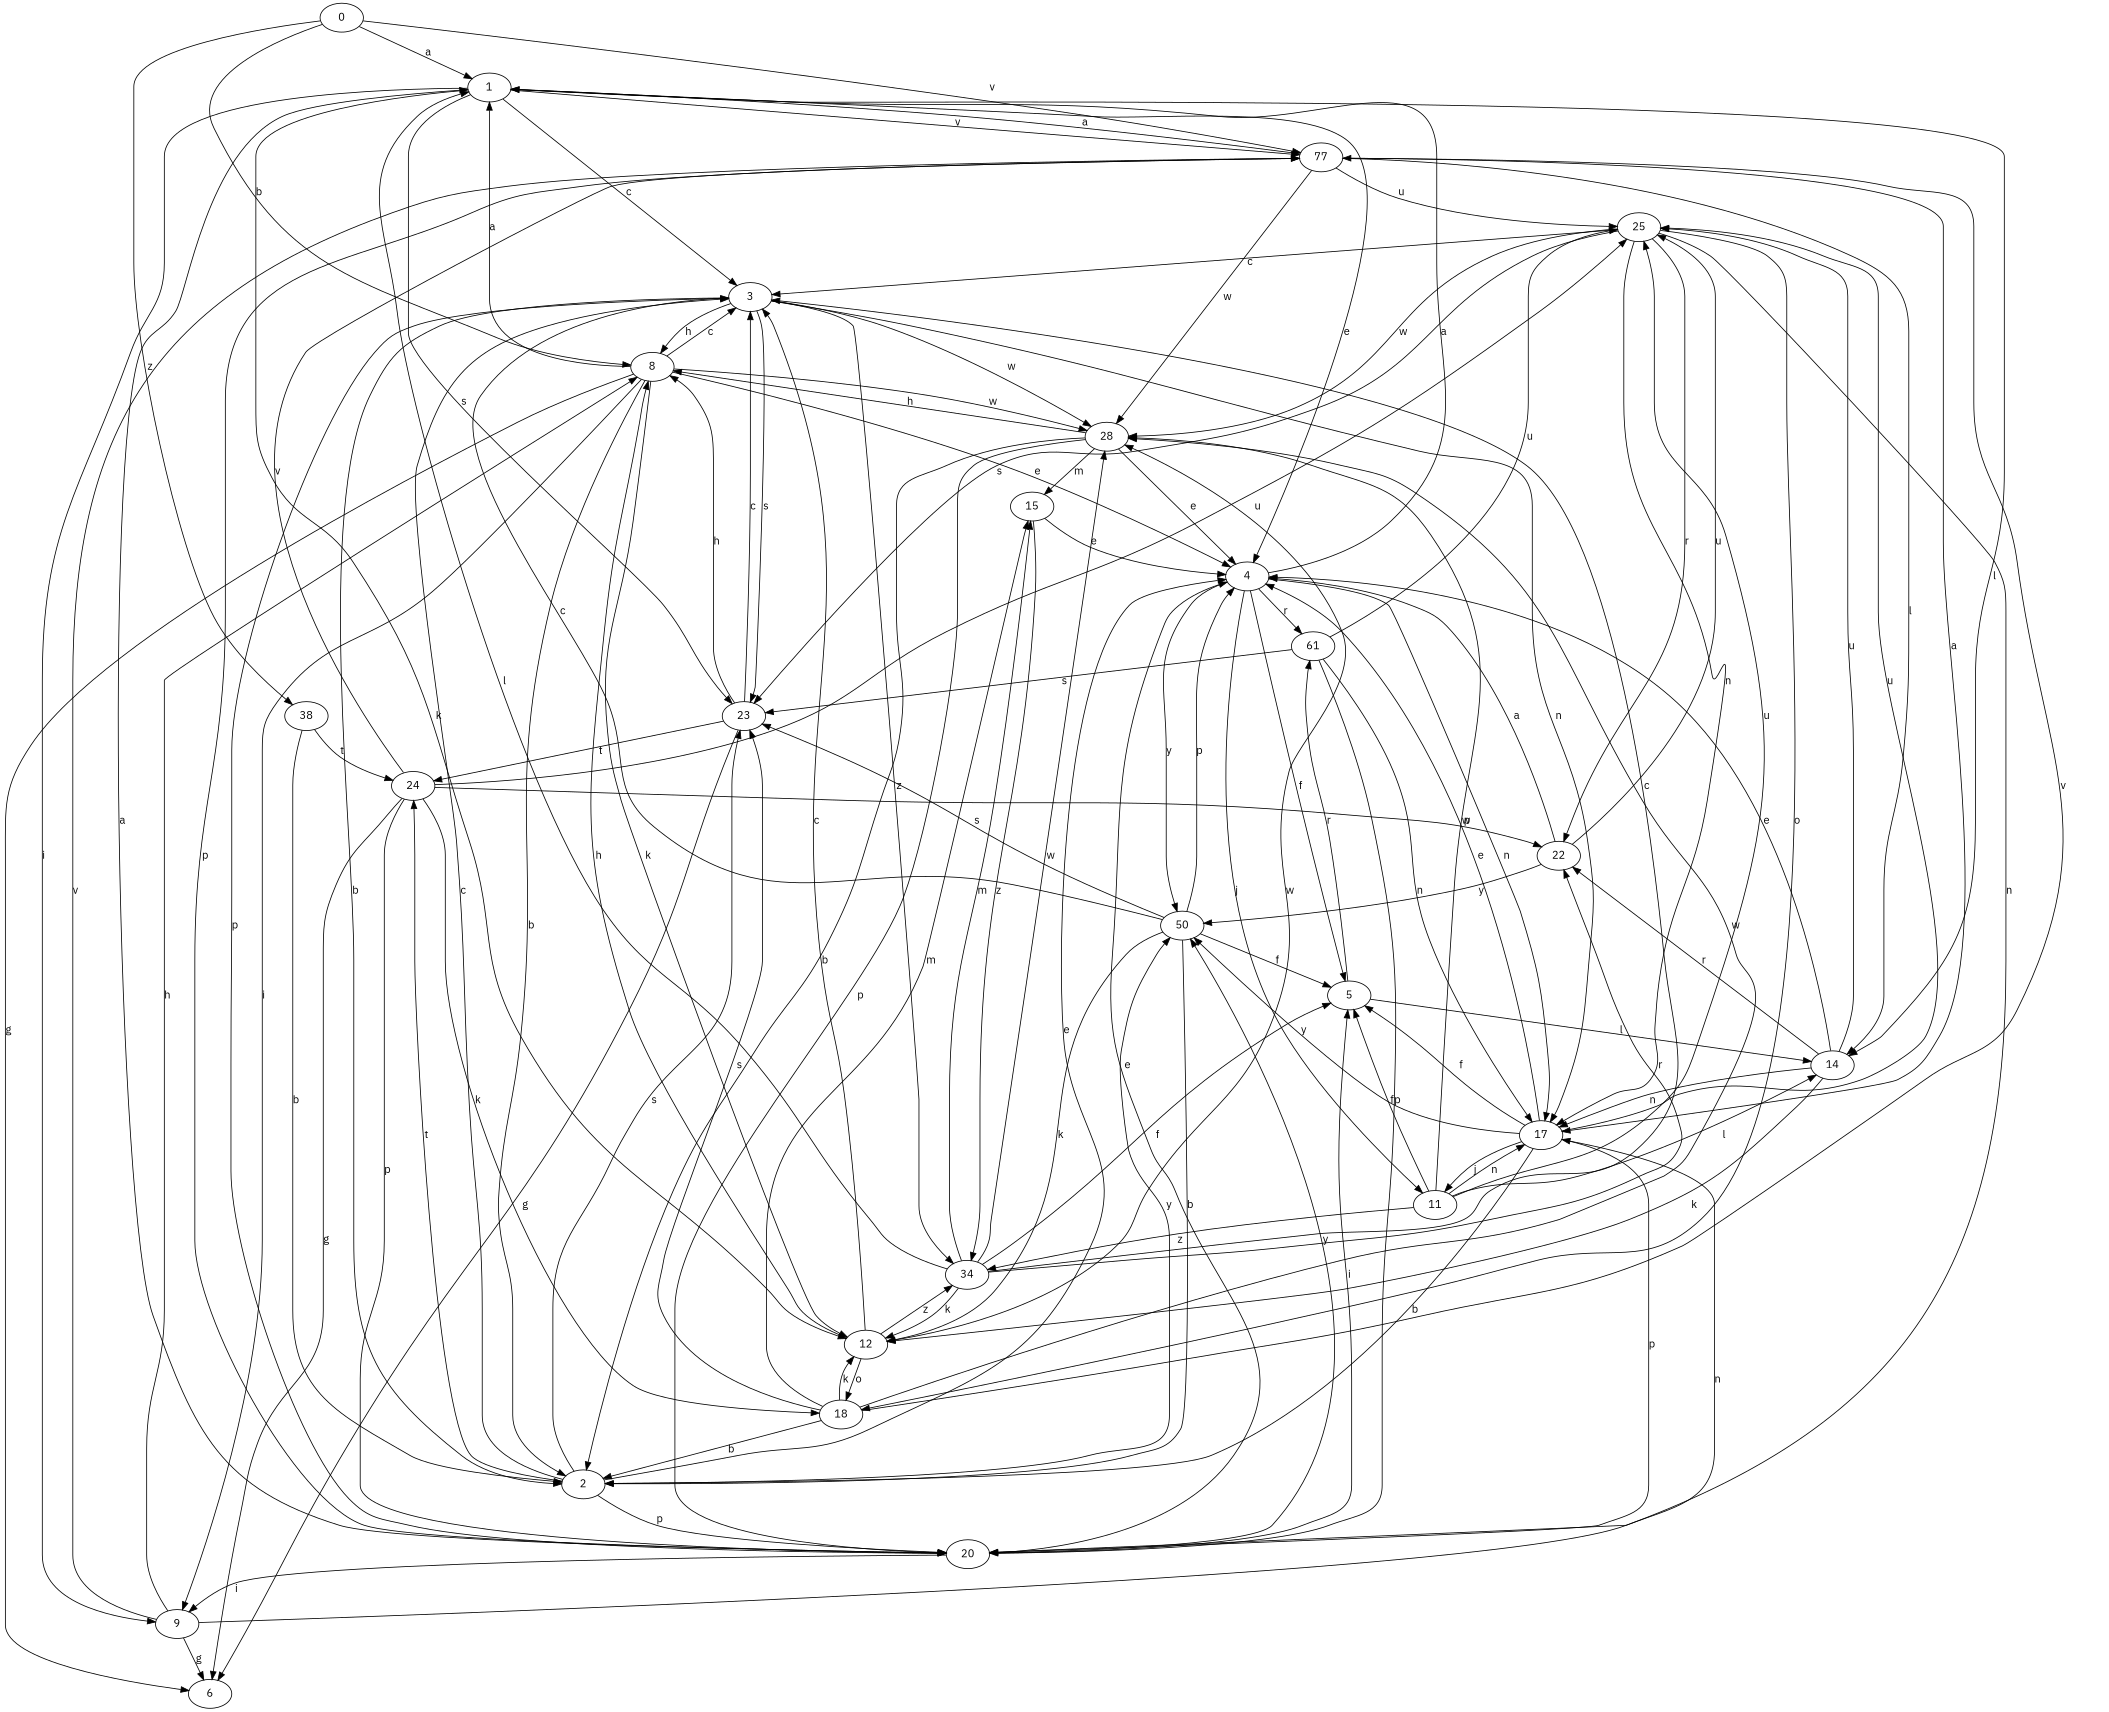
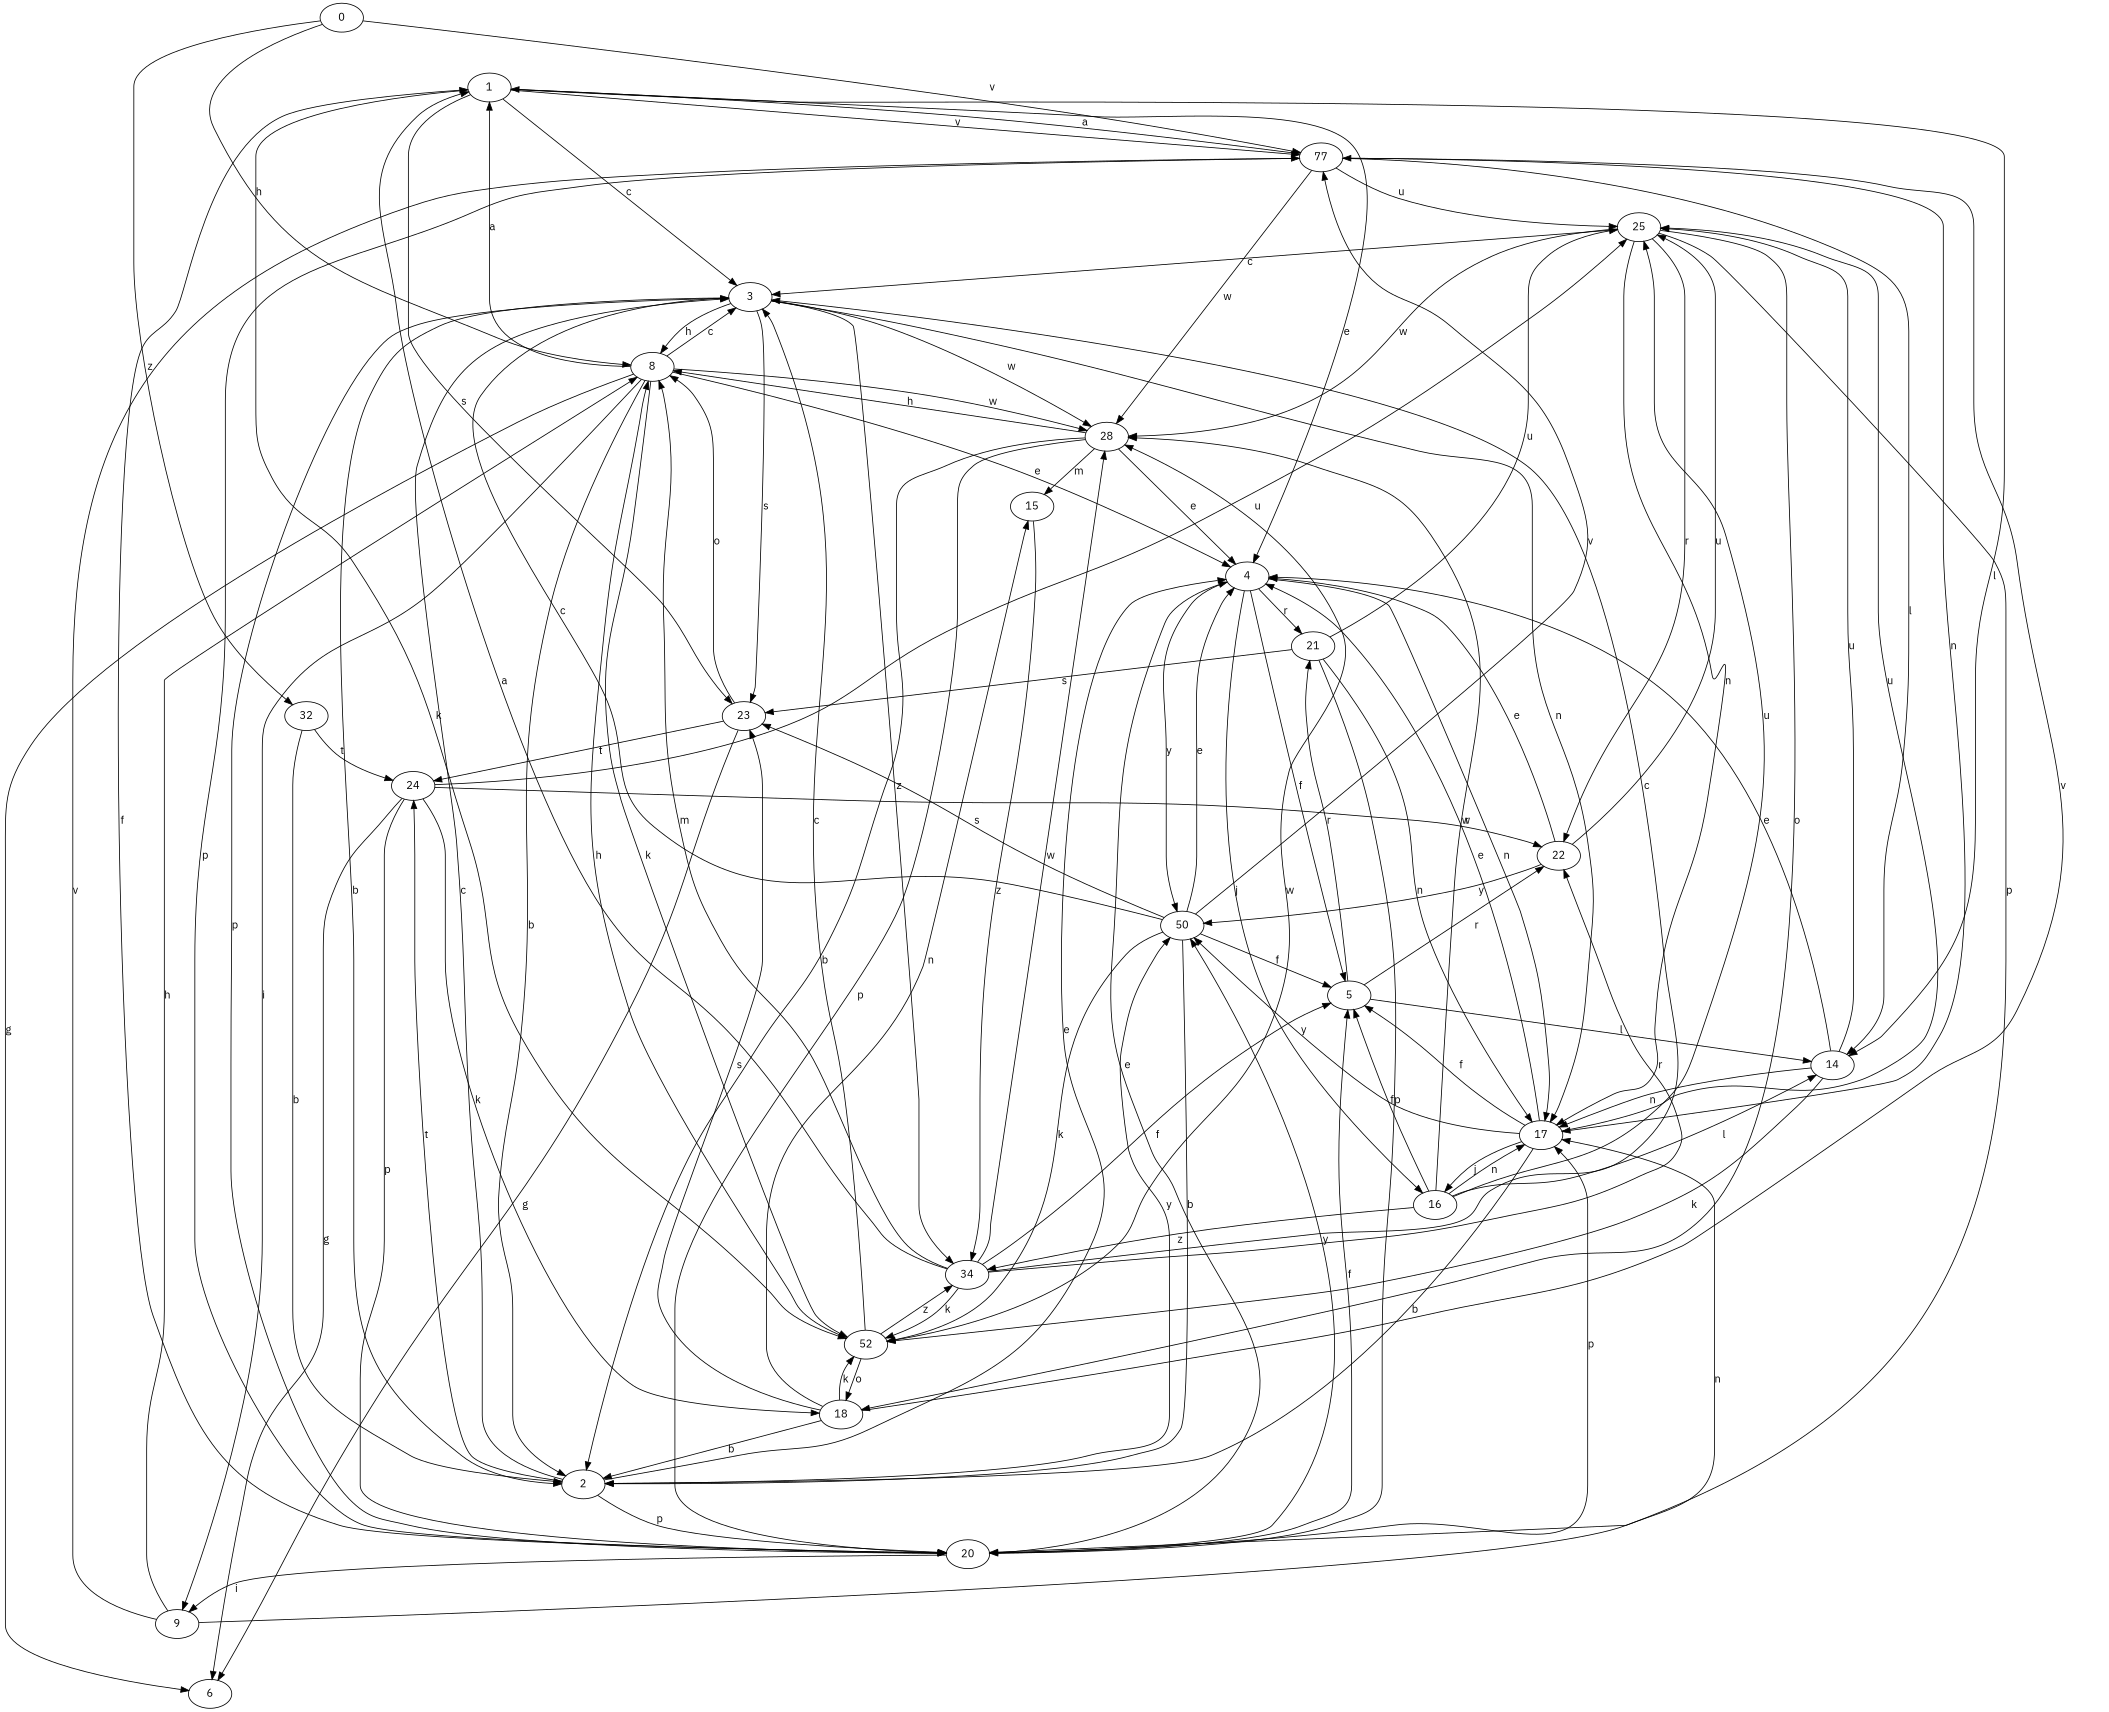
(412, 51) -> none
(1289, 114) -> none
(259, 192) -> (259, 192)
(555, 213) -> (1578, 581)
(1219, 437) -> none
(750, 511) -> none
(717, 541) -> (717, 541)
(1131, 560) -> none
(1313, 646) -> (1313, 646)
(1954, 646) -> (1954, 646)
(505, 681) -> (505, 681)
(306, 716) -> (306, 716)
(1517, 716) -> (1517, 716)
(42, 750) -> none
(1200, 751) -> (1200, 751)
(123, 821) -> (123, 821)
(1467, 821) -> (1467, 821)
(2010, 891) -> (2010, 891)
(976, 895) -> (697, 893)
(931, 961) -> (931, 961)
(1699, 963) -> (1446, 931)
(1735, 1064) -> none
(645, 1103) -> none
(1435, 1205) -> (1435, 1205)
(1350, 1275) -> (1350, 1275)
(866, 1345) -> (866, 1345)
(1611, 1521) -> (1450, 1526)
(192, 1655) -> none
